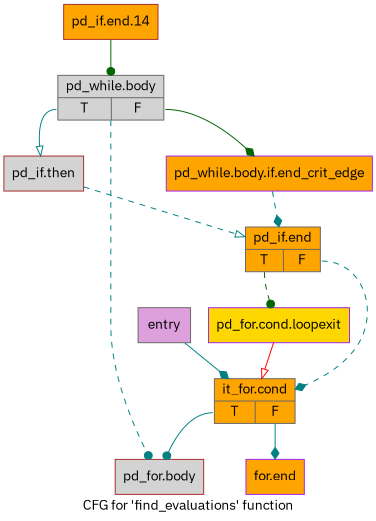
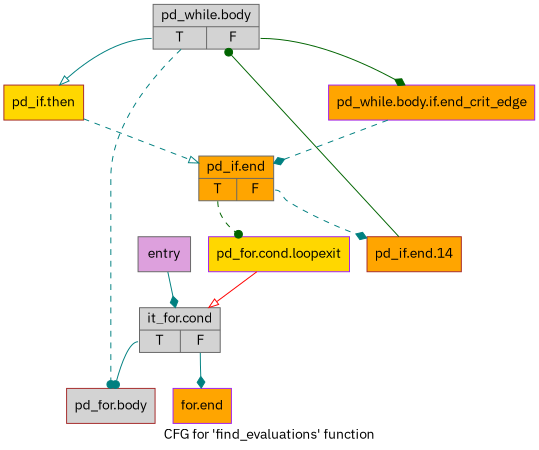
(44, 174) -> (44, 103)
(366, 324) -> (313, 215)
(255, 401) -> (180, 330)
